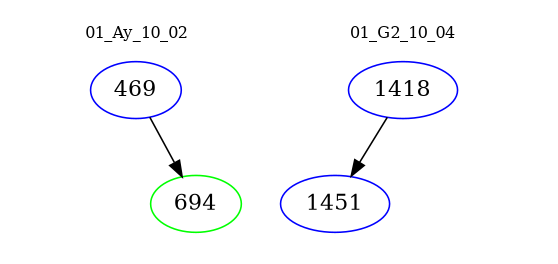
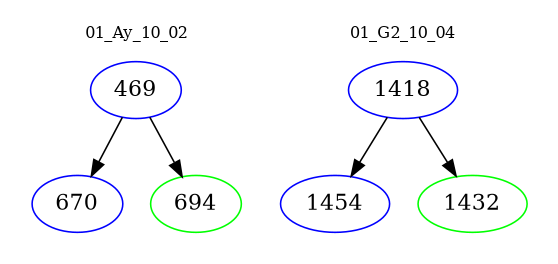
none -> (77, 204)
(335, 204) -> (335, 204)
none -> (473, 204)
